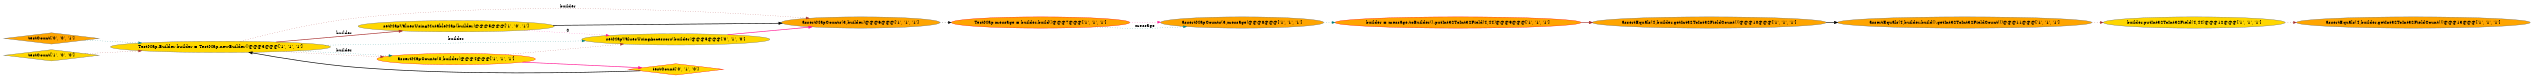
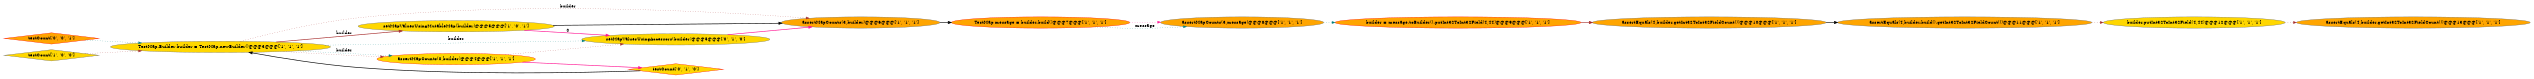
(944, 22) -> (944, 22)
(565, 33) -> (565, 33)
(51, 38) -> (51, 38)
